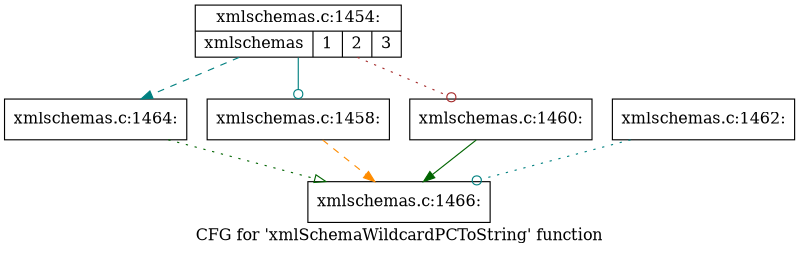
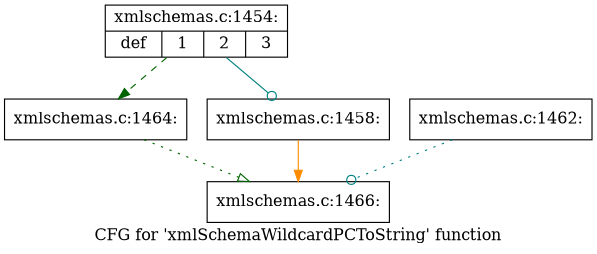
(254, 44) -> (134, 44)
(195, 76) -> (147, 74)
(501, 119) -> none
(344, 157) -> (298, 155)
